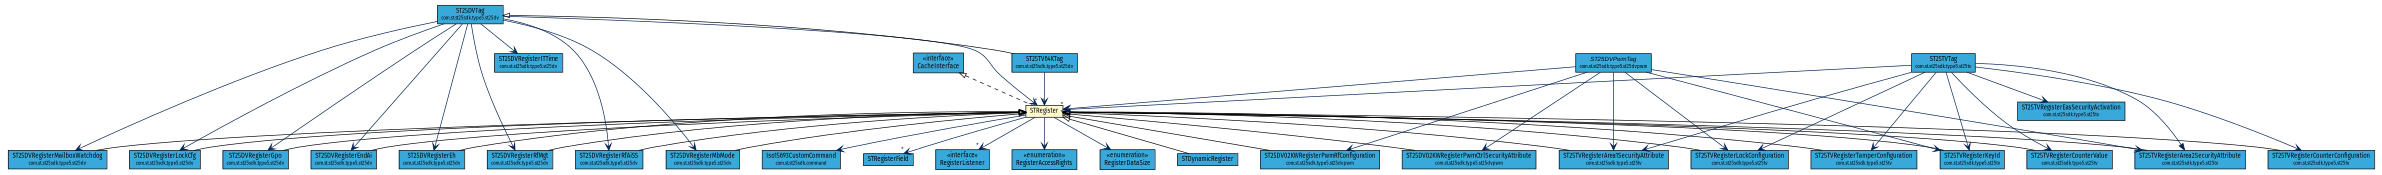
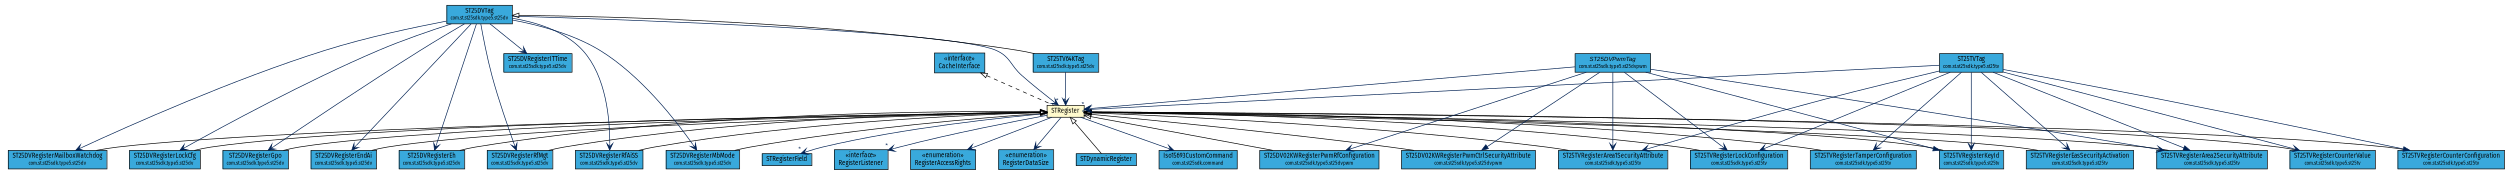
(2139, 94) -> (2203, 108)
(1544, 109) -> (1543, 109)
(1797, 112) -> (1797, 112)
none -> (1565, 124)
